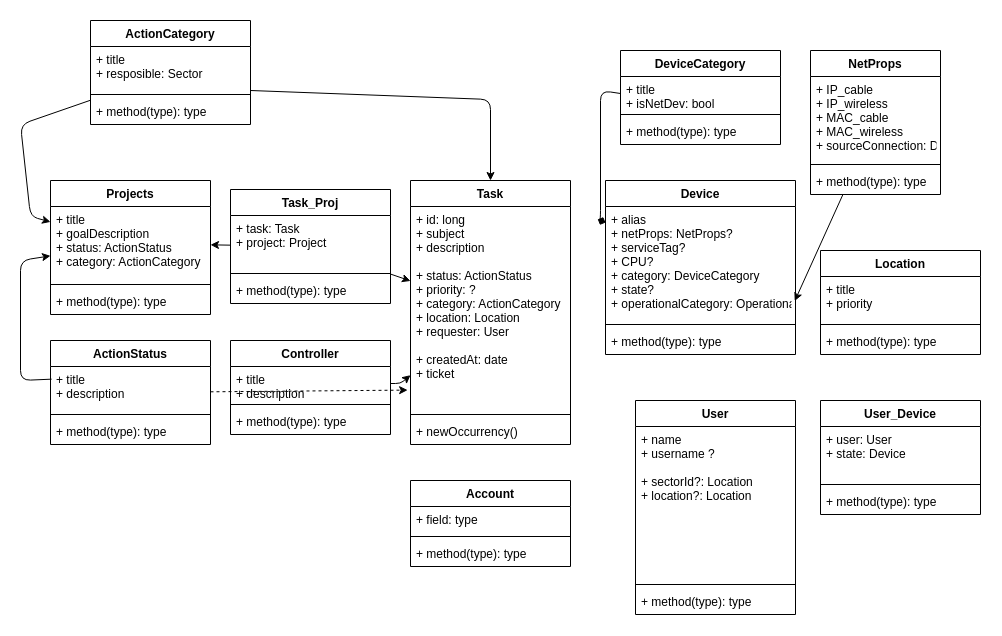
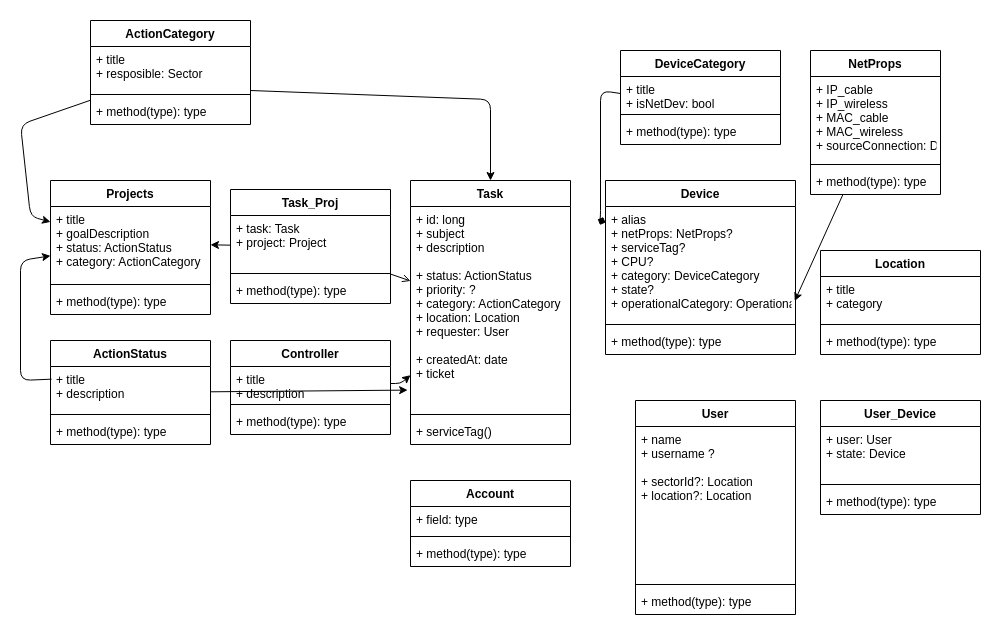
(402, 278) -> (404, 279)
(845, 290) -> (845, 290)
(349, 391) -> (349, 391)
(472, 432) -> (460, 432)
